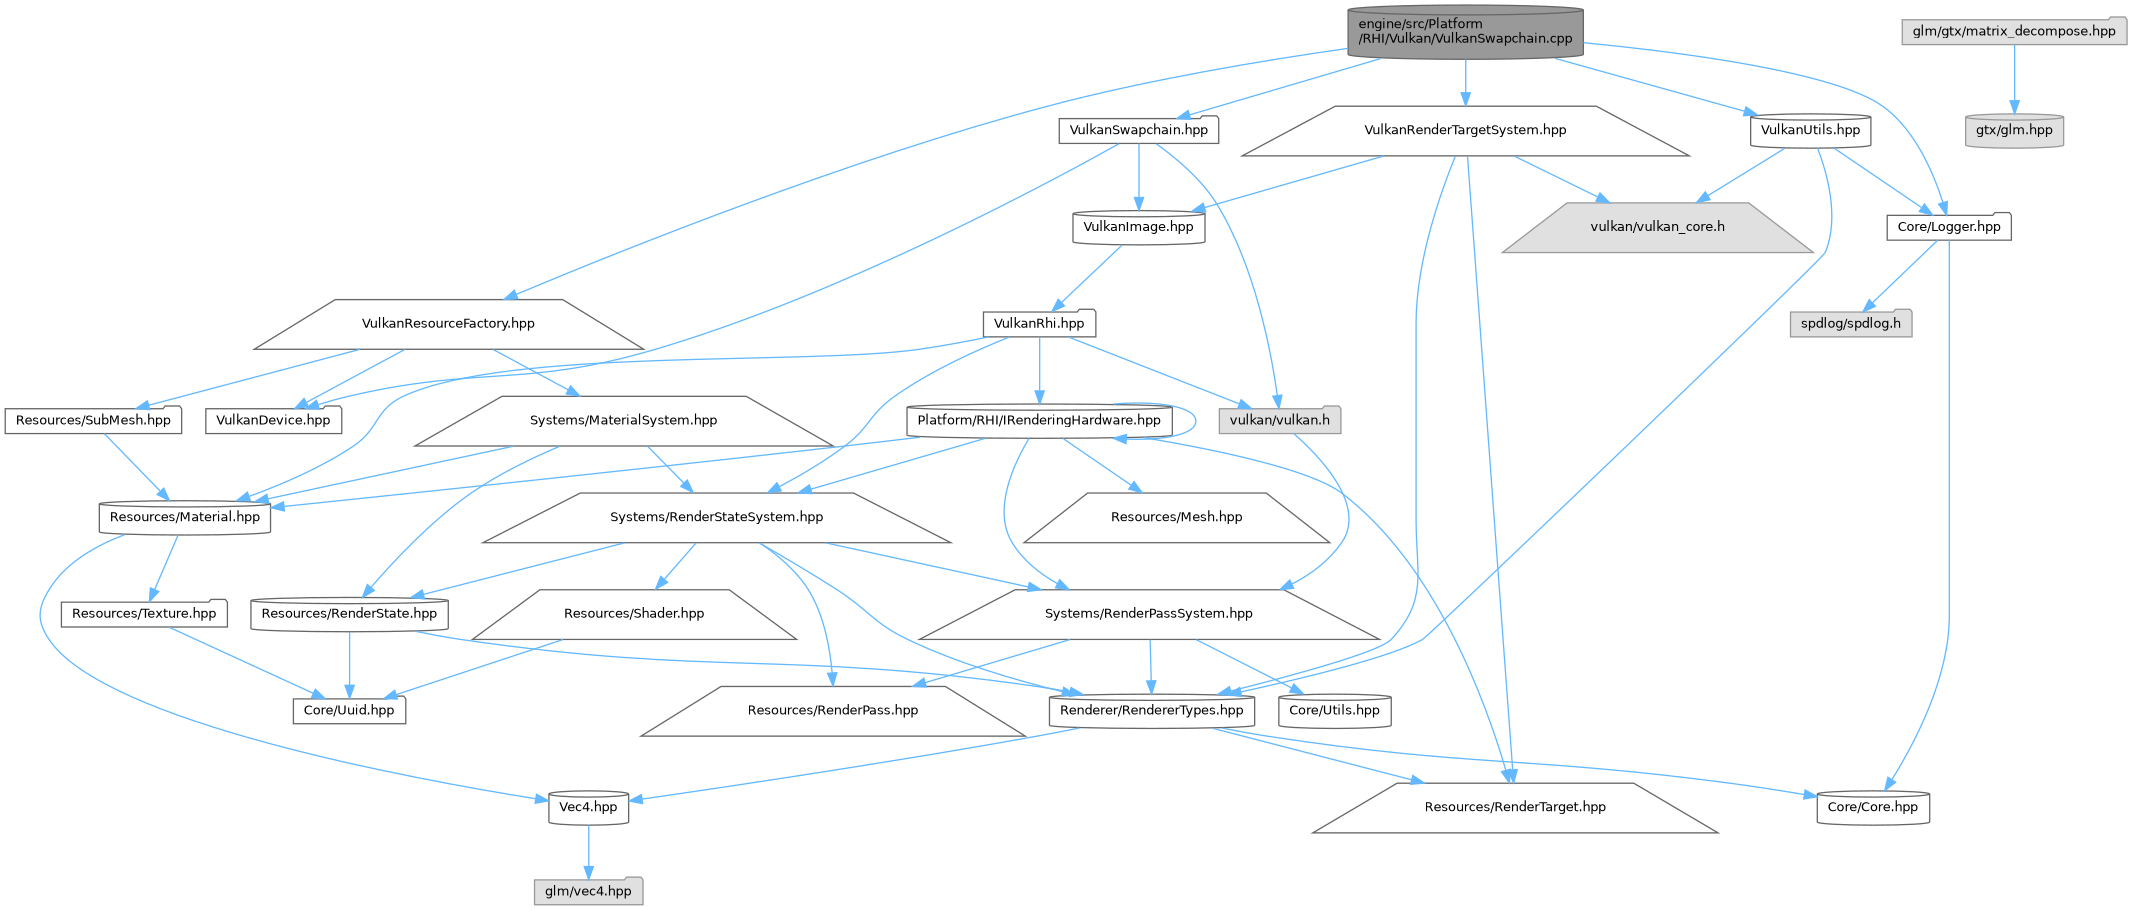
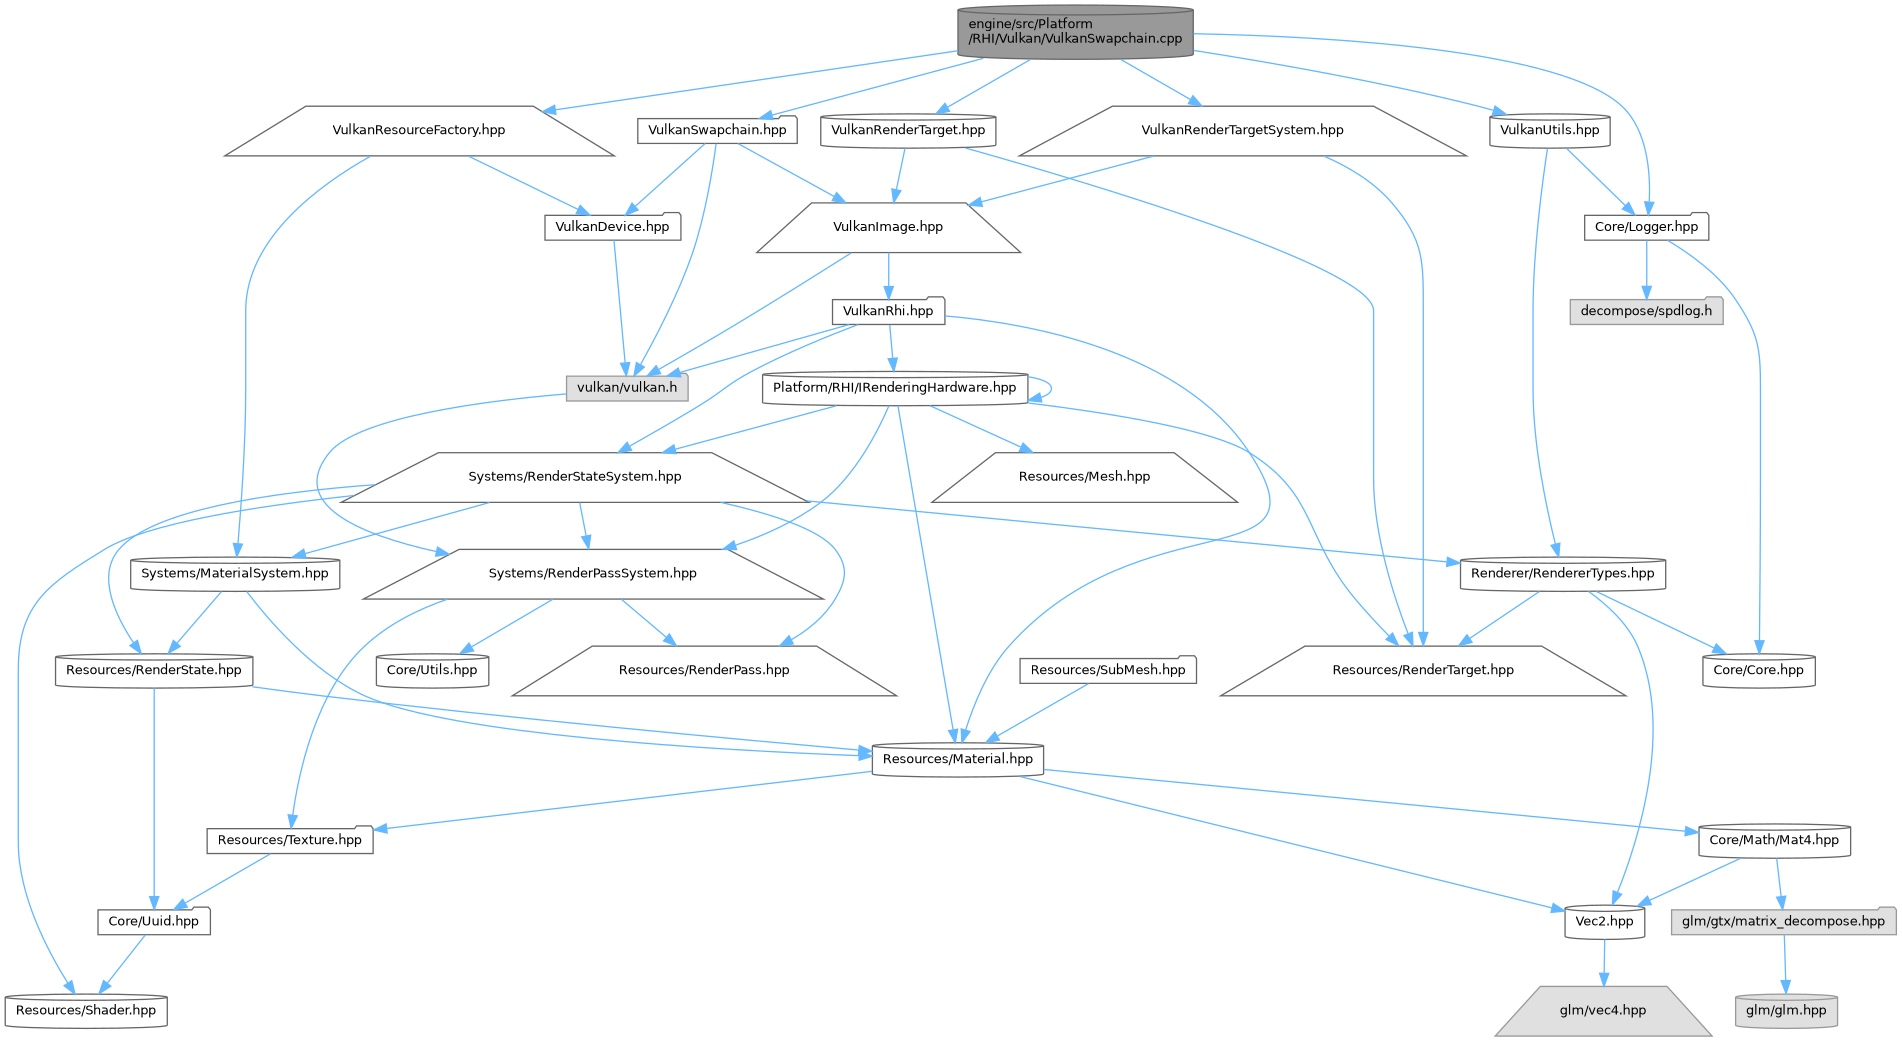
none -> (908, 131)
(2015, 131) -> (1787, 1011)
(1139, 228) -> (889, 228)
(1658, 228) -> none
none -> (620, 301)
none -> (756, 312)
(1851, 324) -> (1647, 312)
(254, 377) -> none
(624, 421) -> (235, 574)
(659, 458) -> (397, 528)
(1416, 483) -> none
(635, 615) -> (86, 1011)
(1151, 660) -> (333, 688)
(743, 663) -> (555, 721)
(480, 667) -> (126, 959)
(589, 808) -> (1605, 922)
none -> (1775, 841)
(589, 892) -> (1604, 1011)
